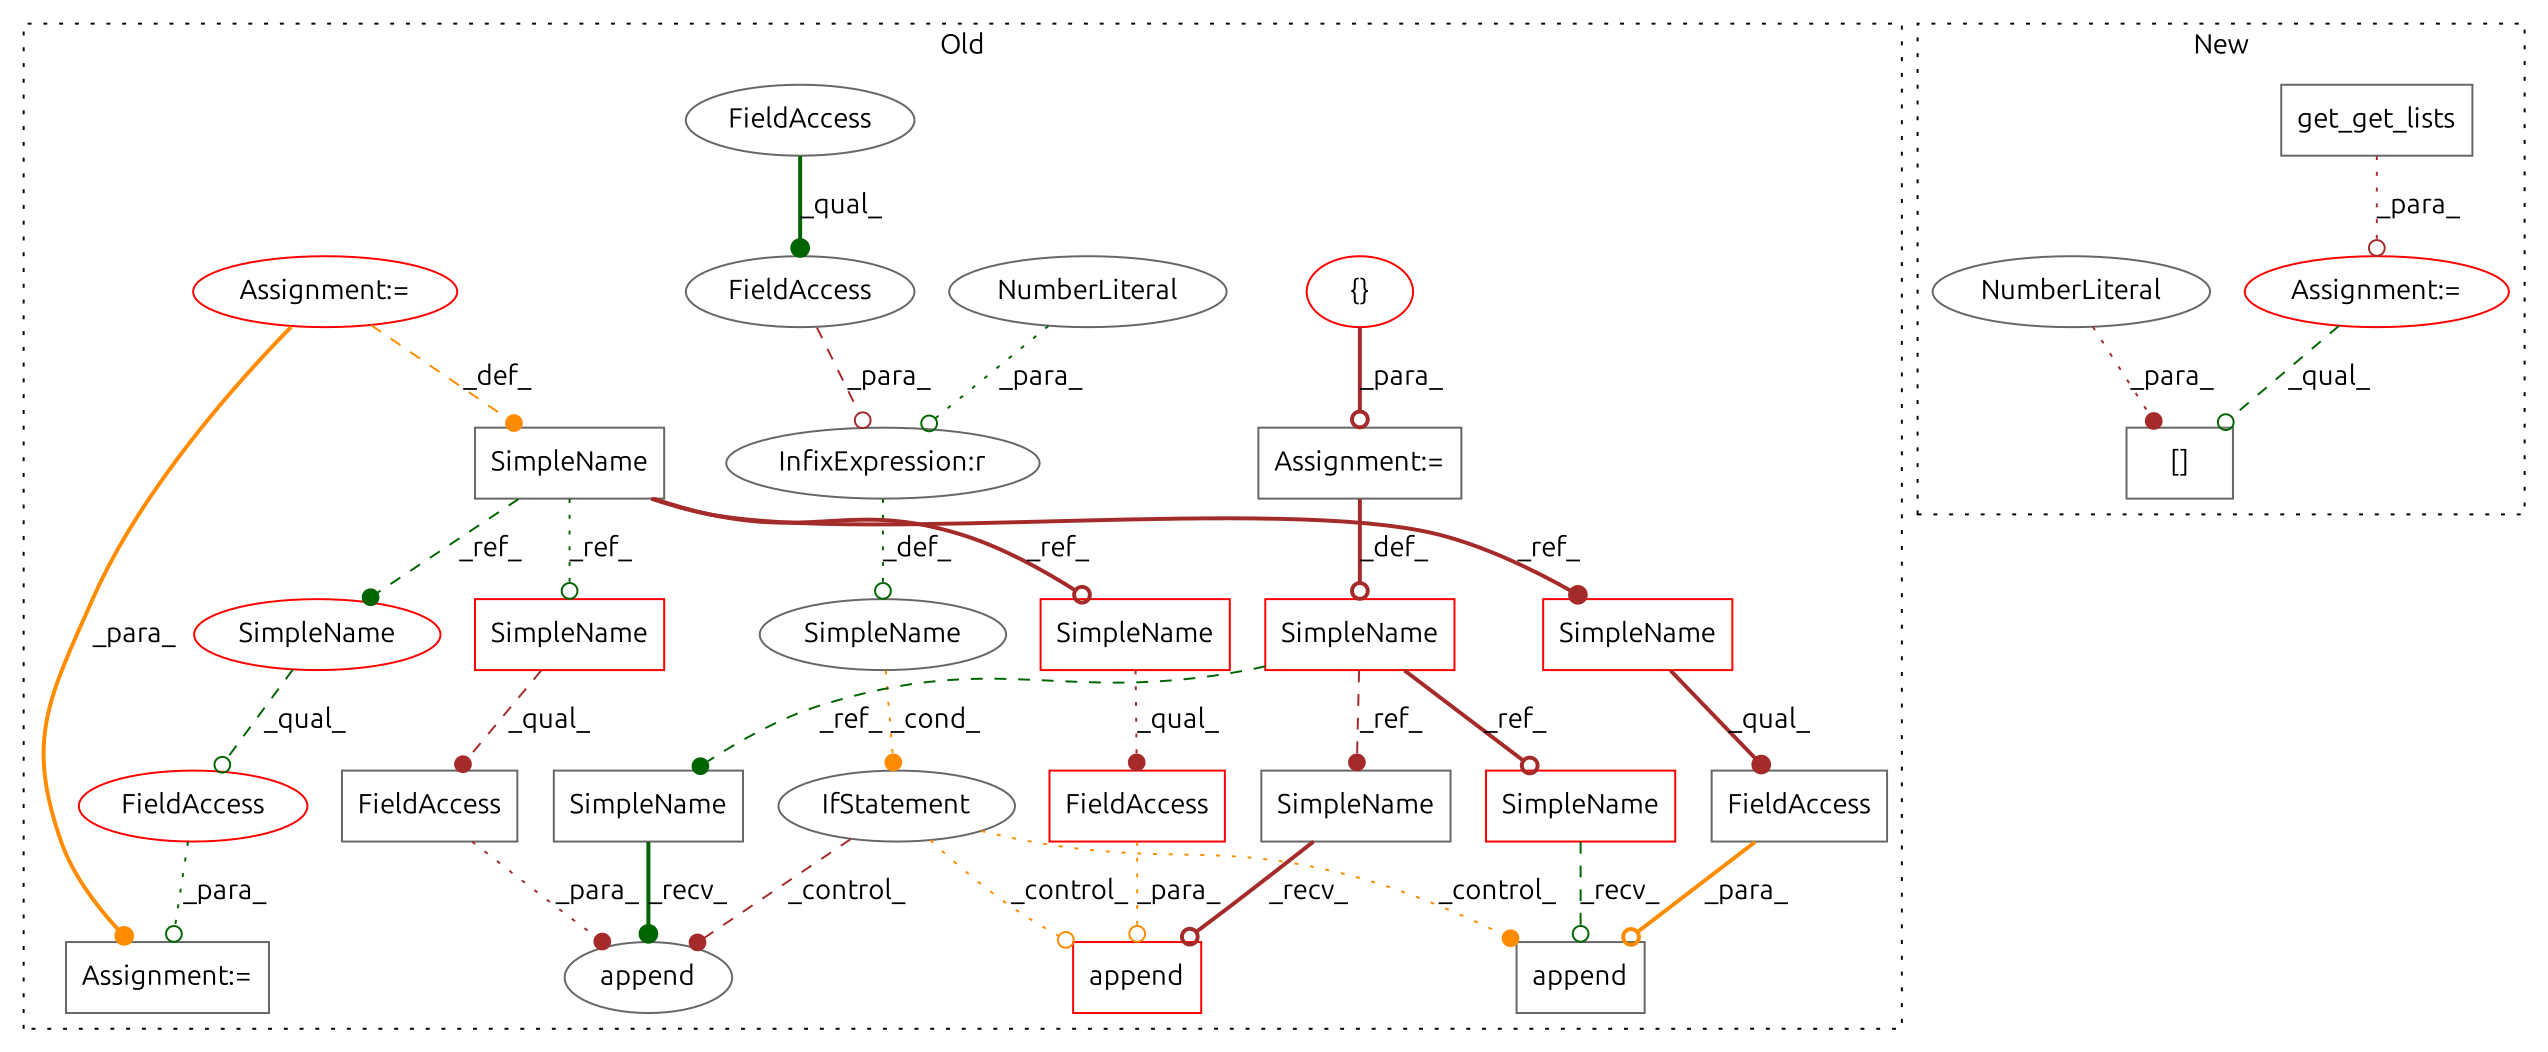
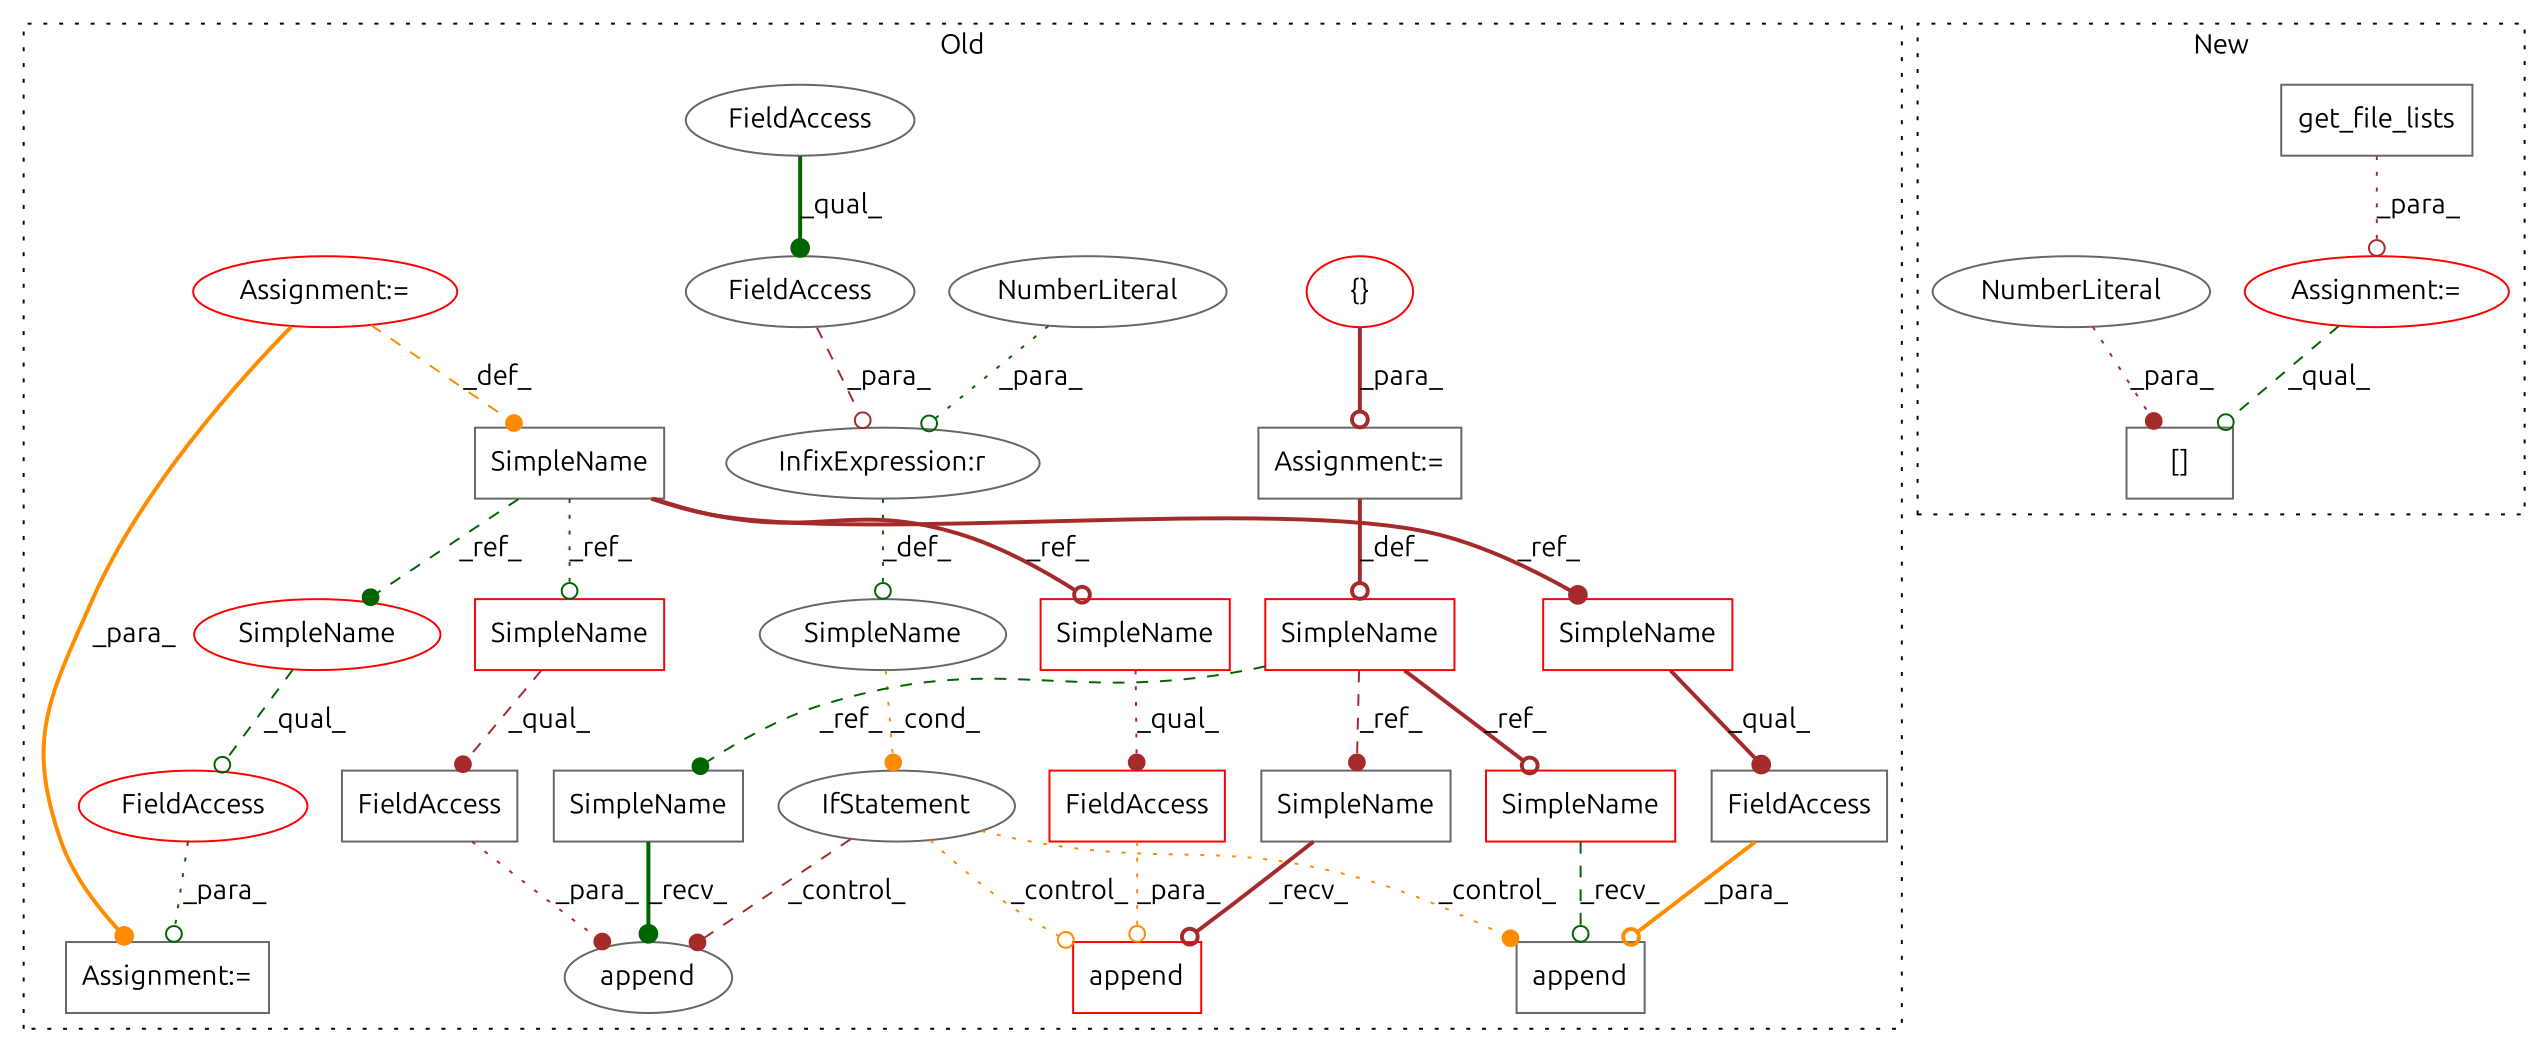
(2377, 120) -> (2377, 120)
